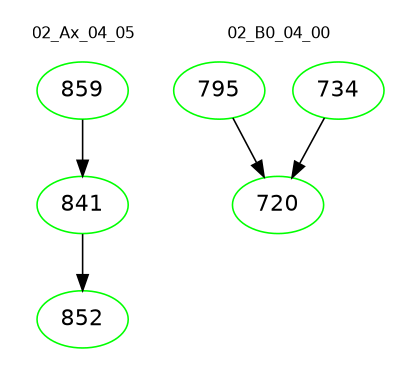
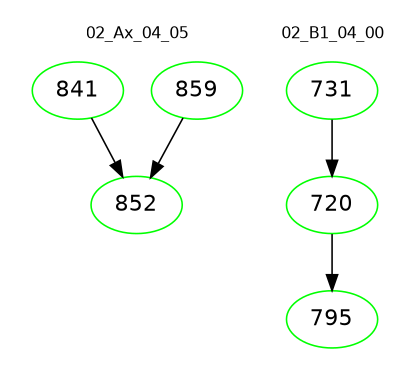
(279, 34) -> (333, 34)
(338, 91) -> (332, 91)
(83, 140) -> (171, 141)
(245, 140) -> (332, 254)
